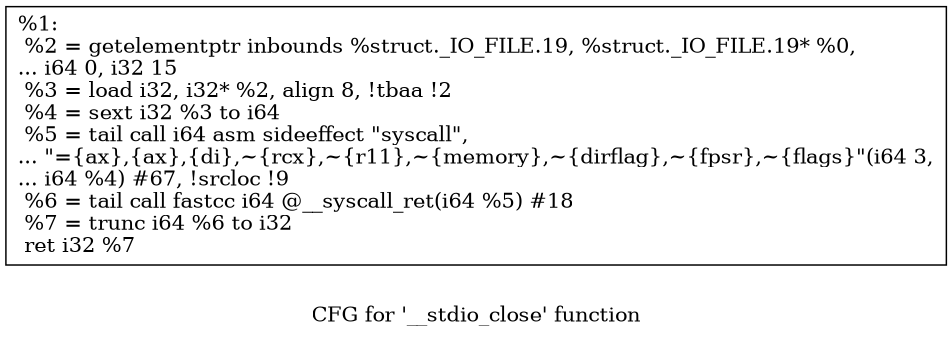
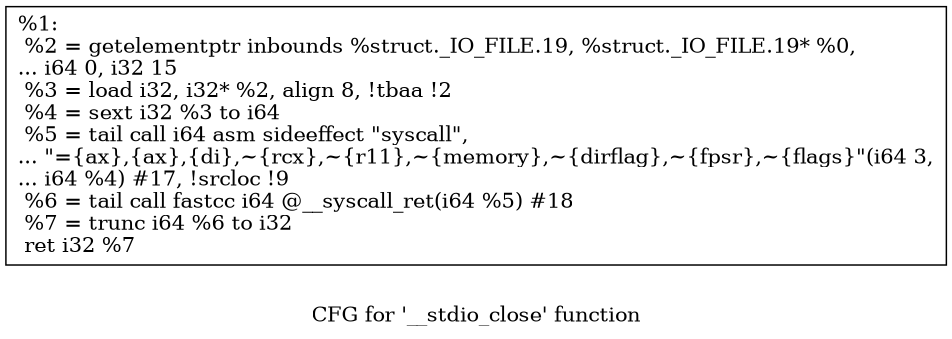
(154, 179) -> (154, 179)
